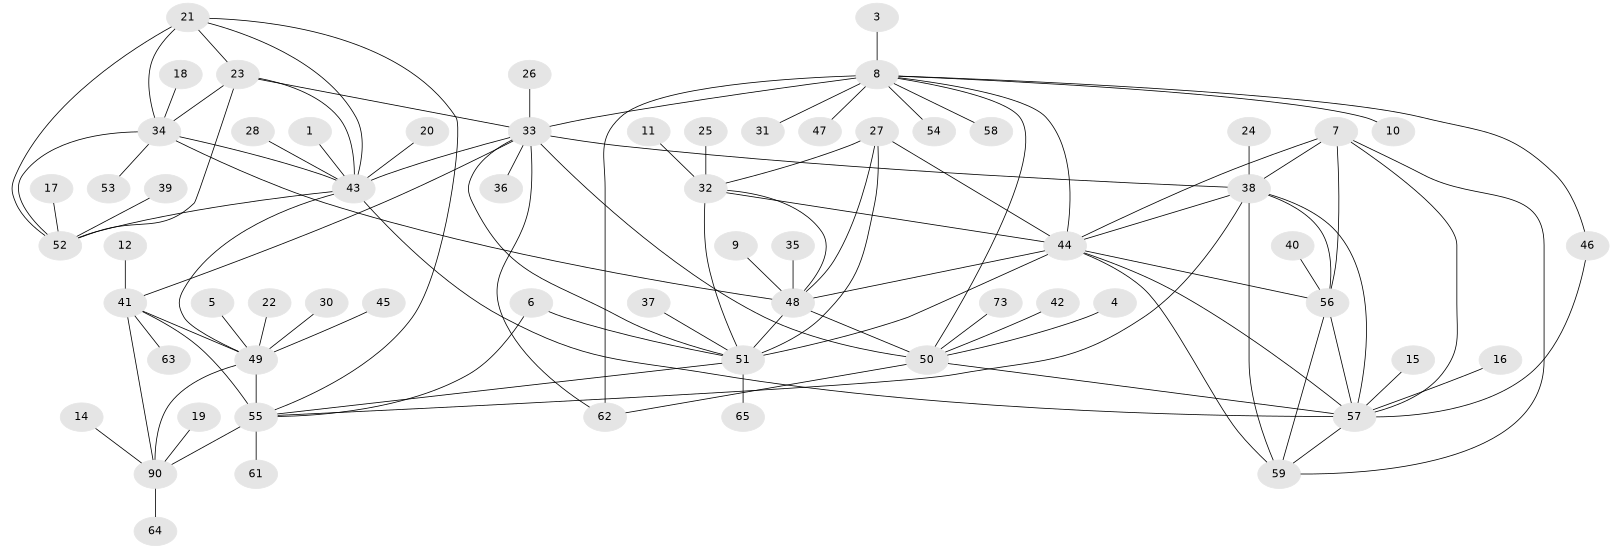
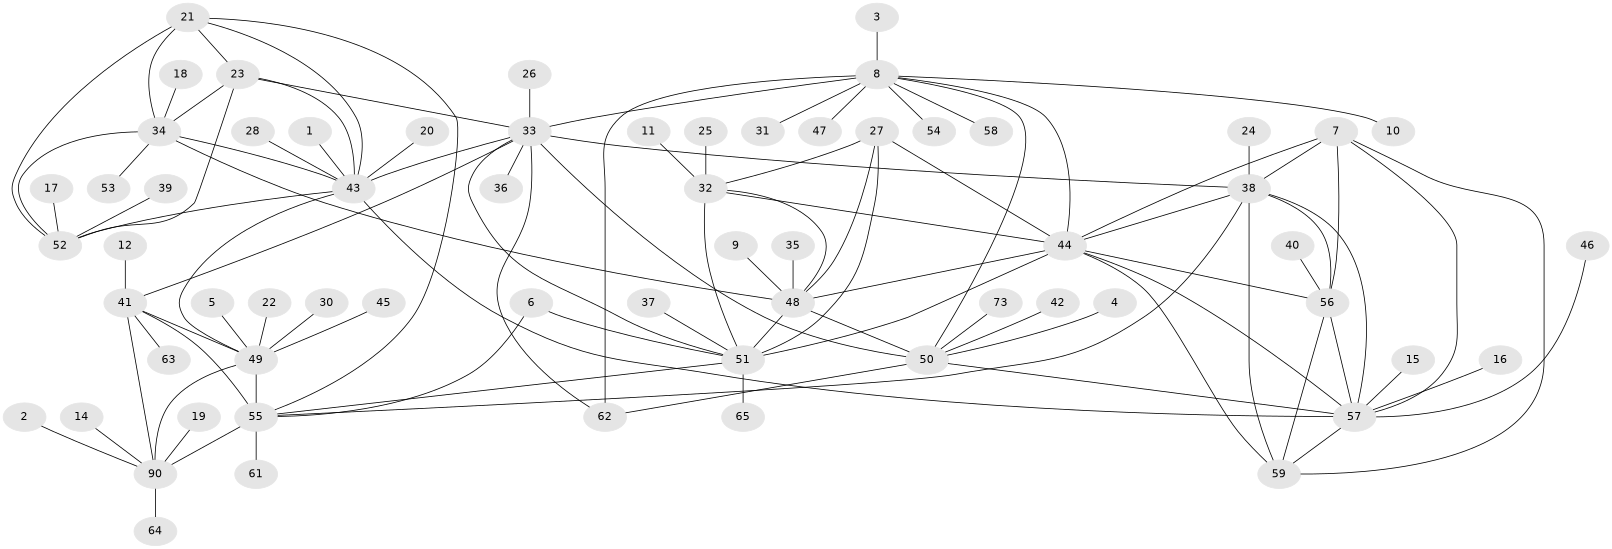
(1285, 99) -> none
none -> (25, 417)
